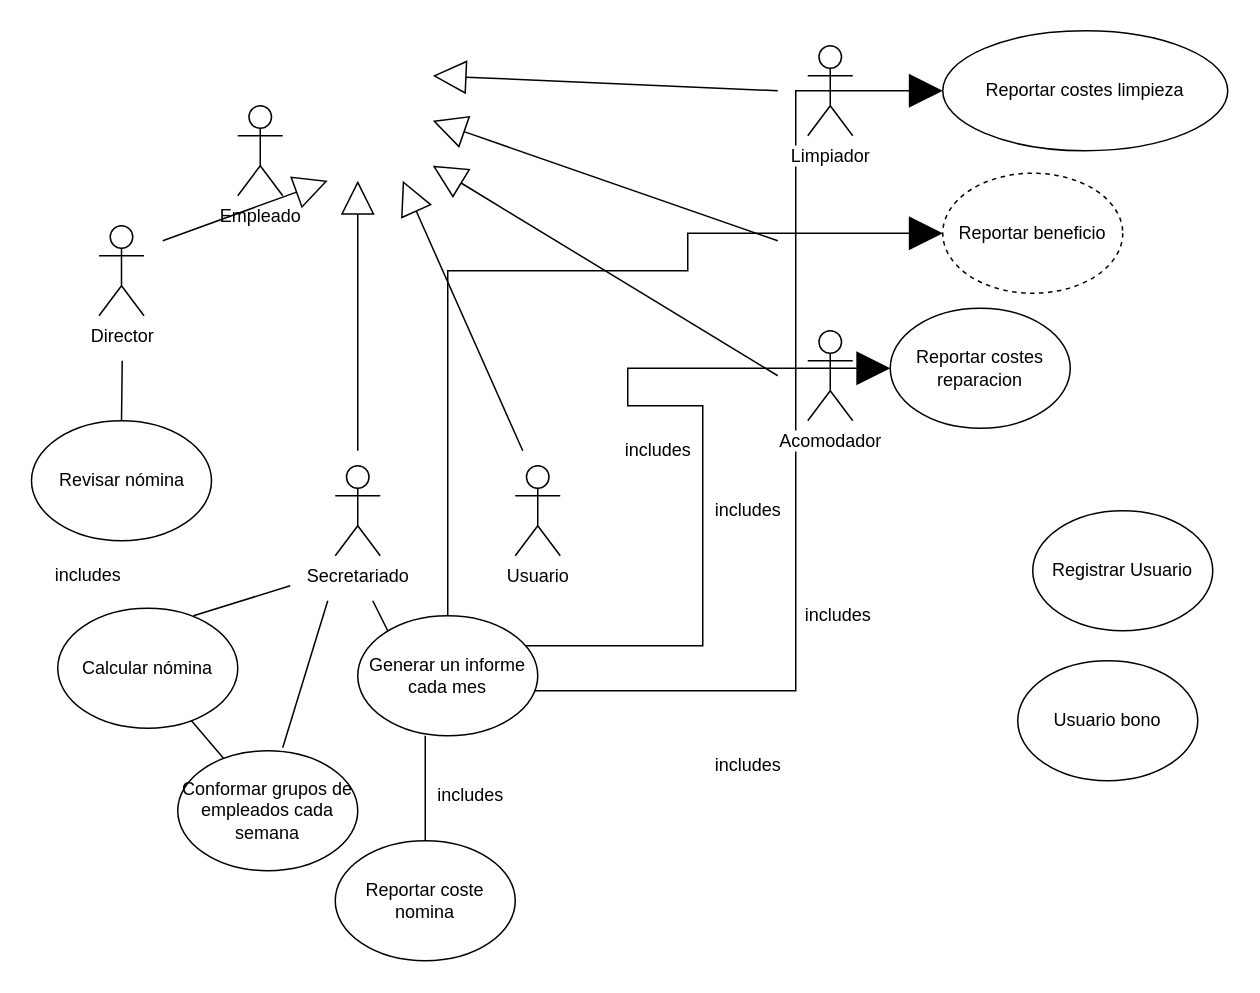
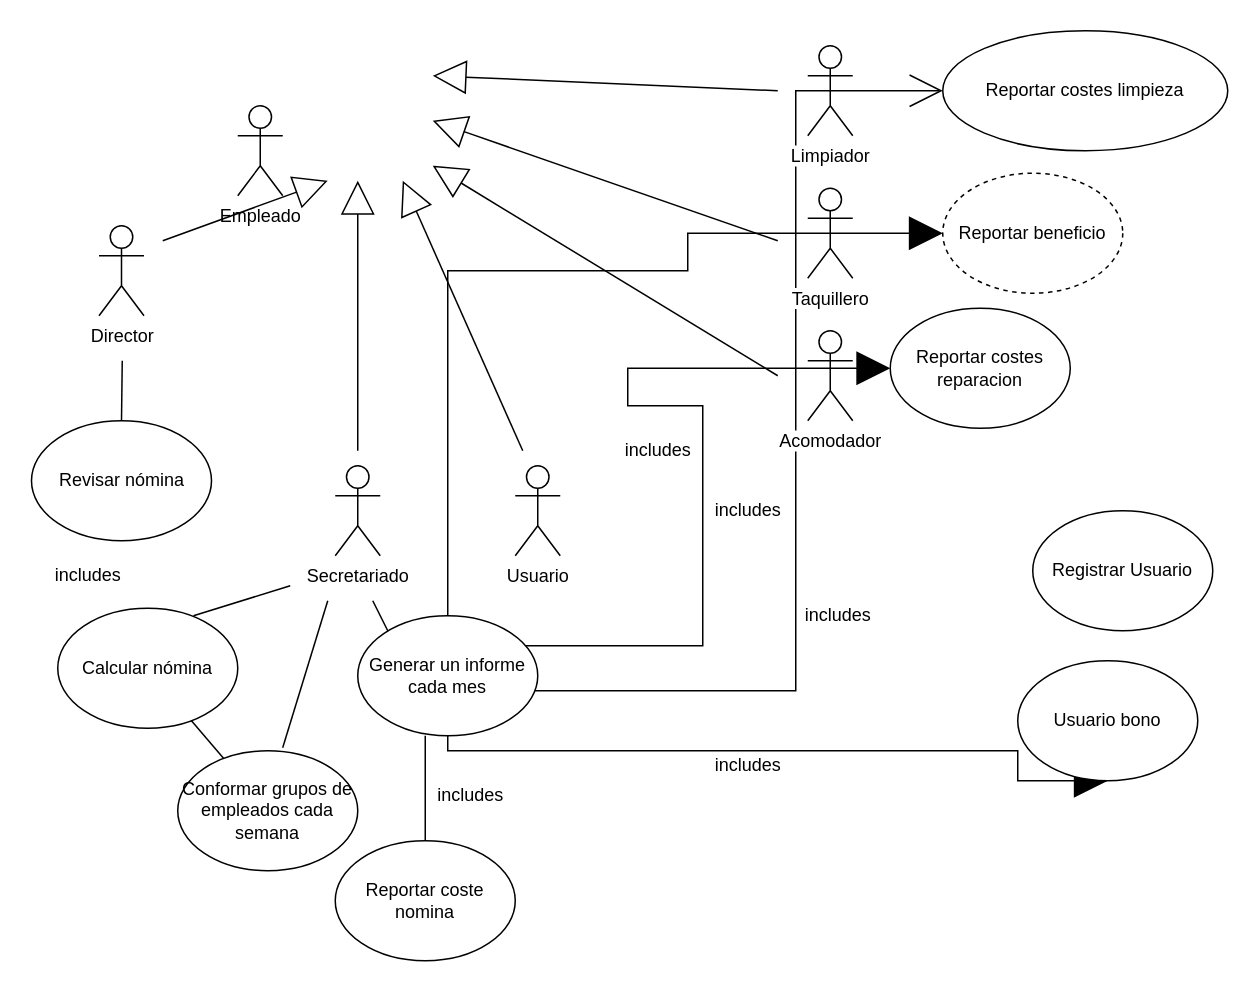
(908, 91) -> (922, 91)
none -> (830, 233)
none -> (768, 751)
